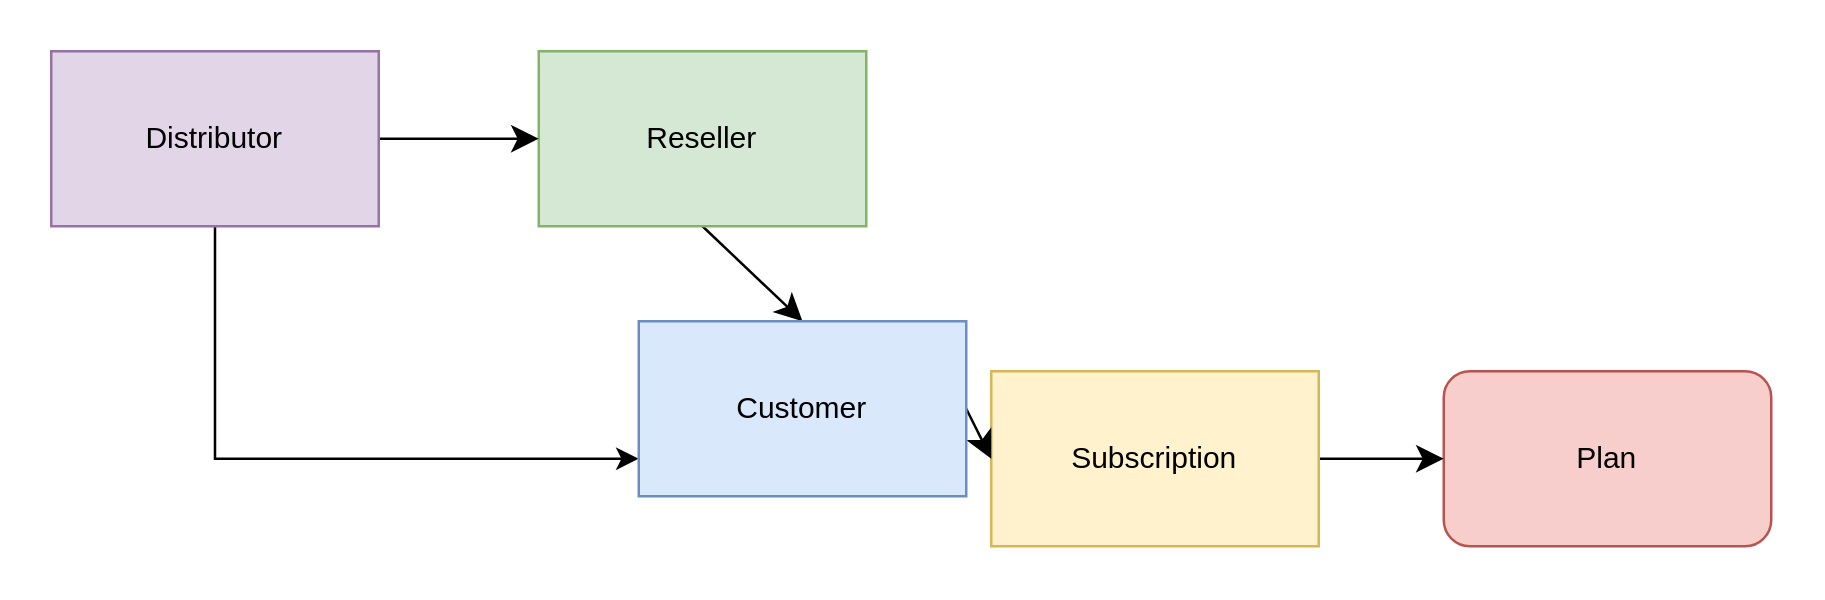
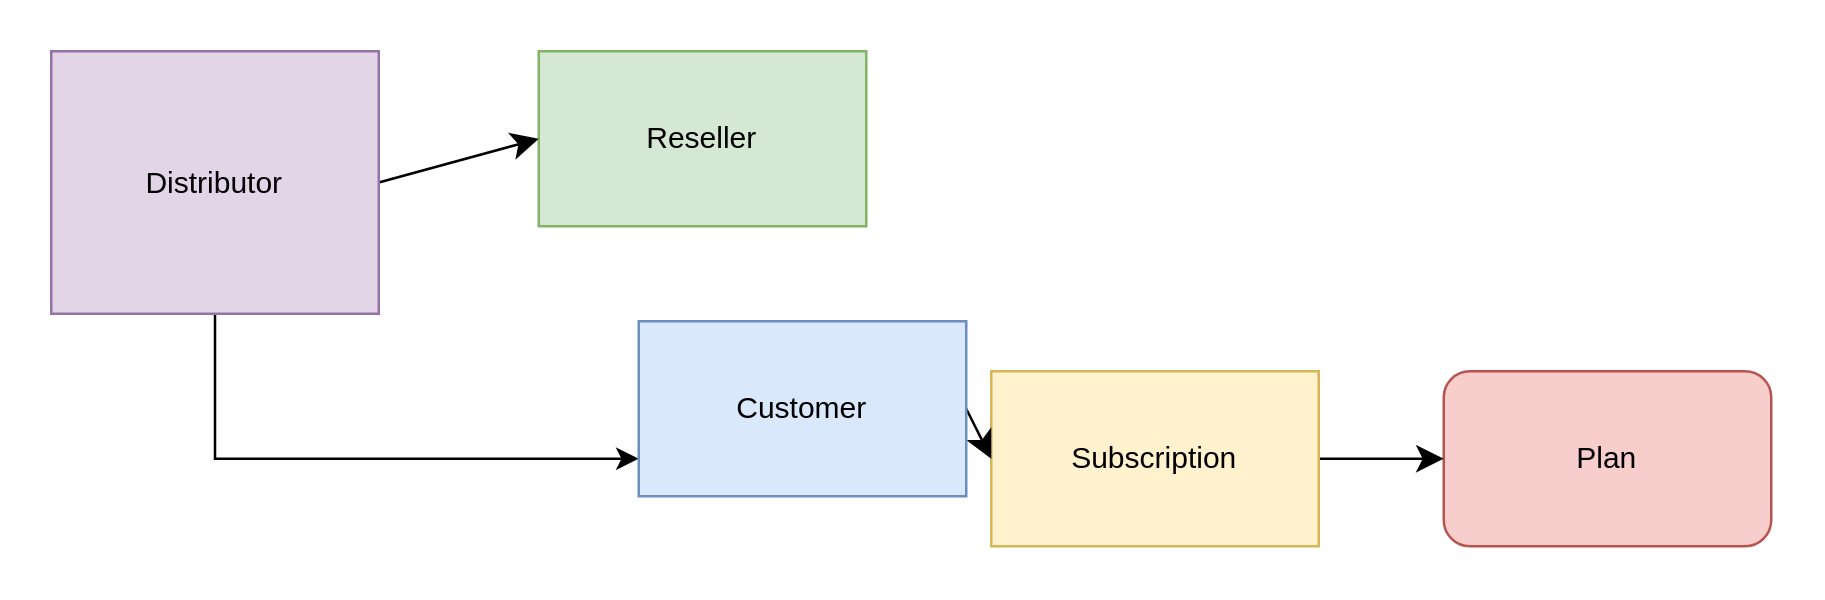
(215, 139) -> (215, 183)
(745, 267) -> none
